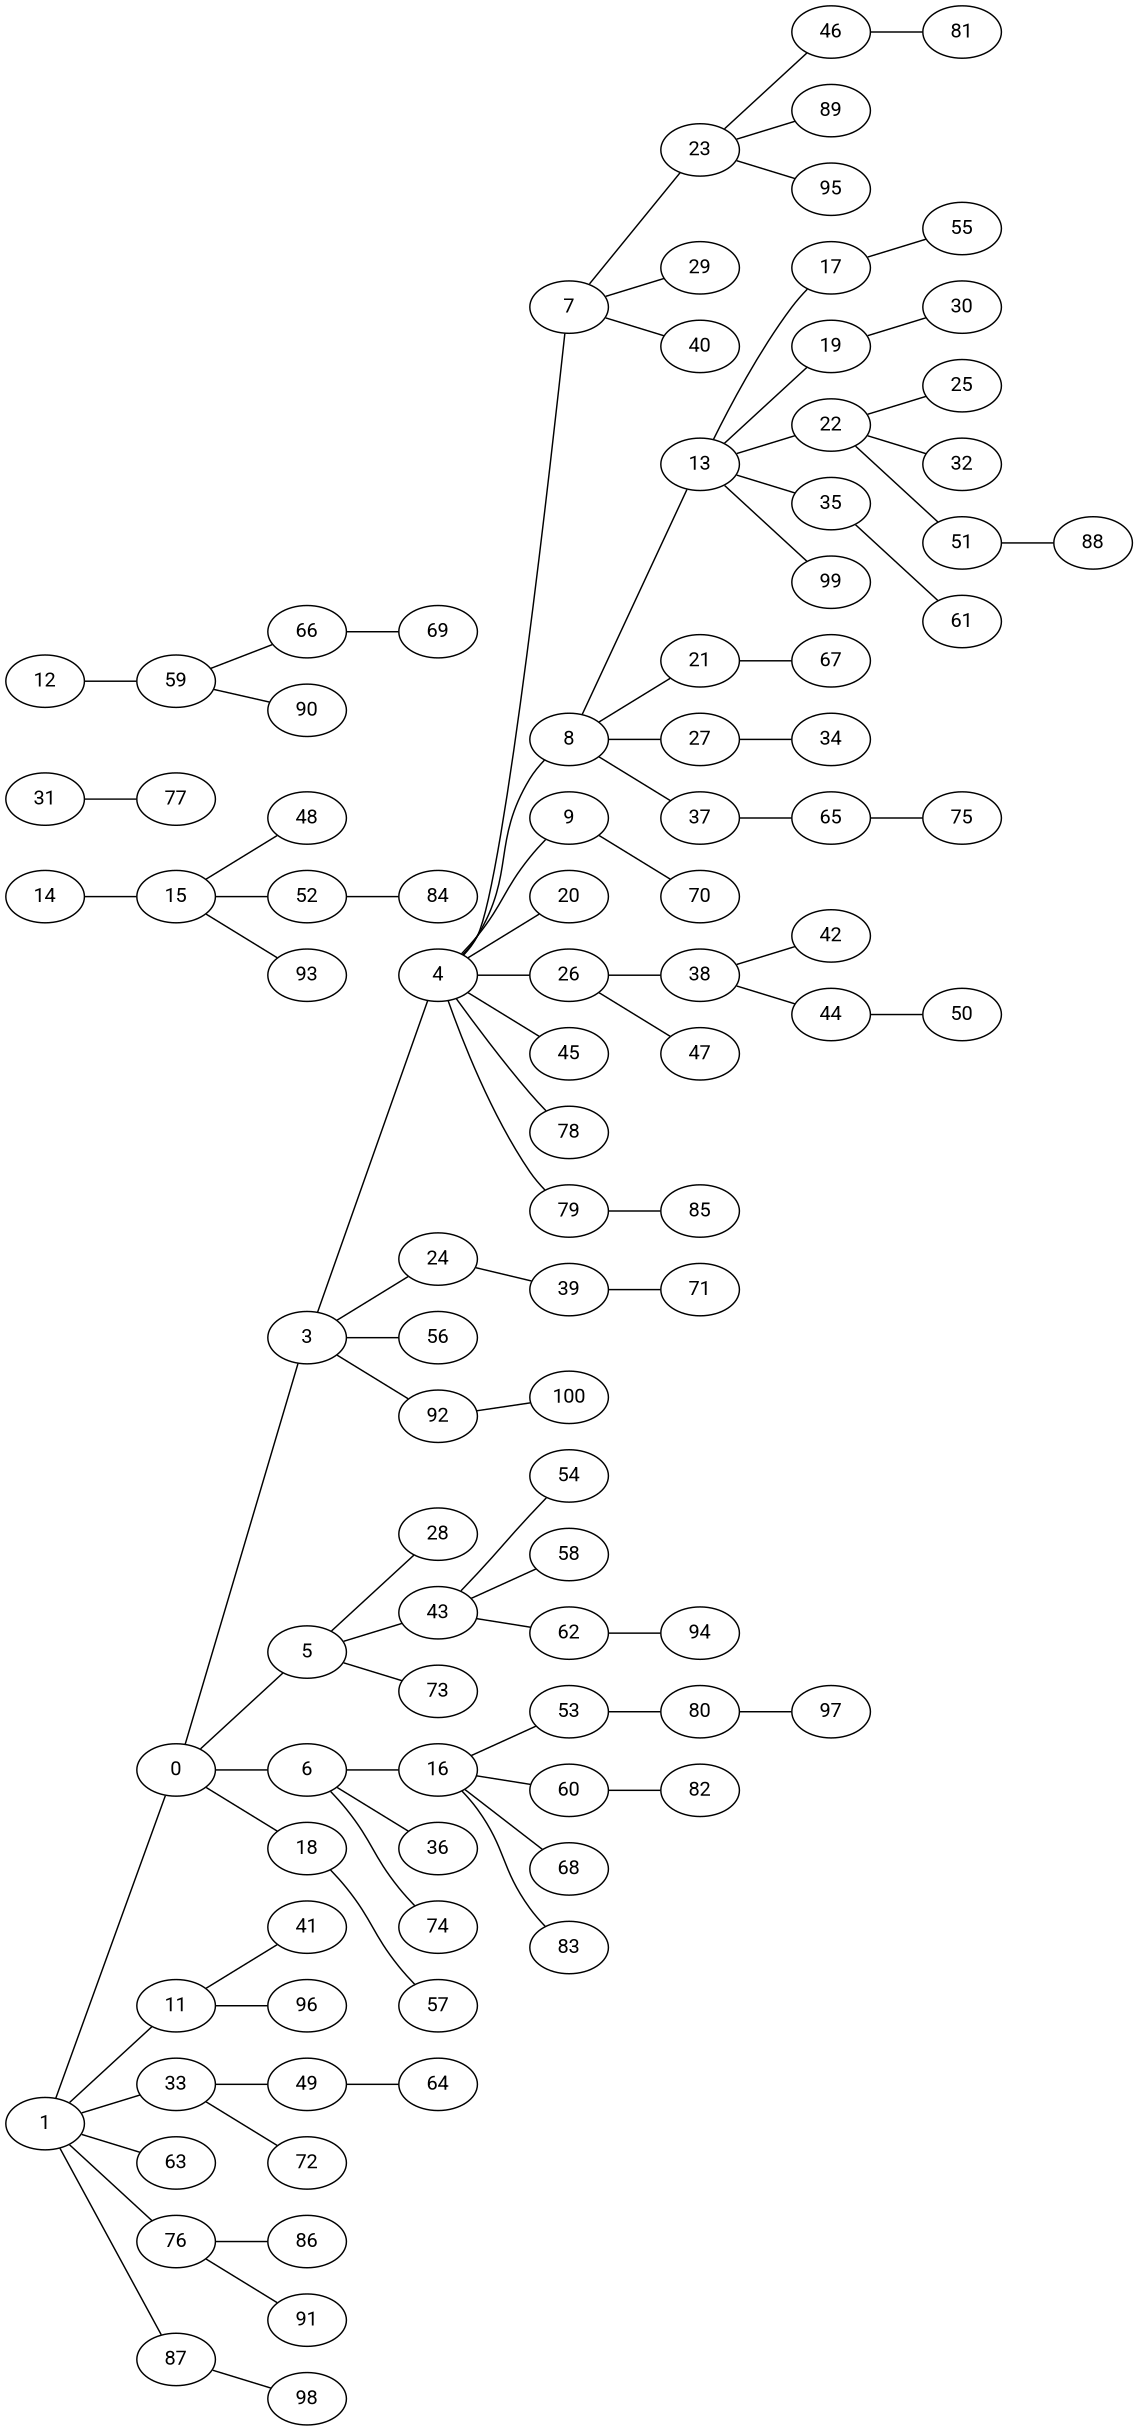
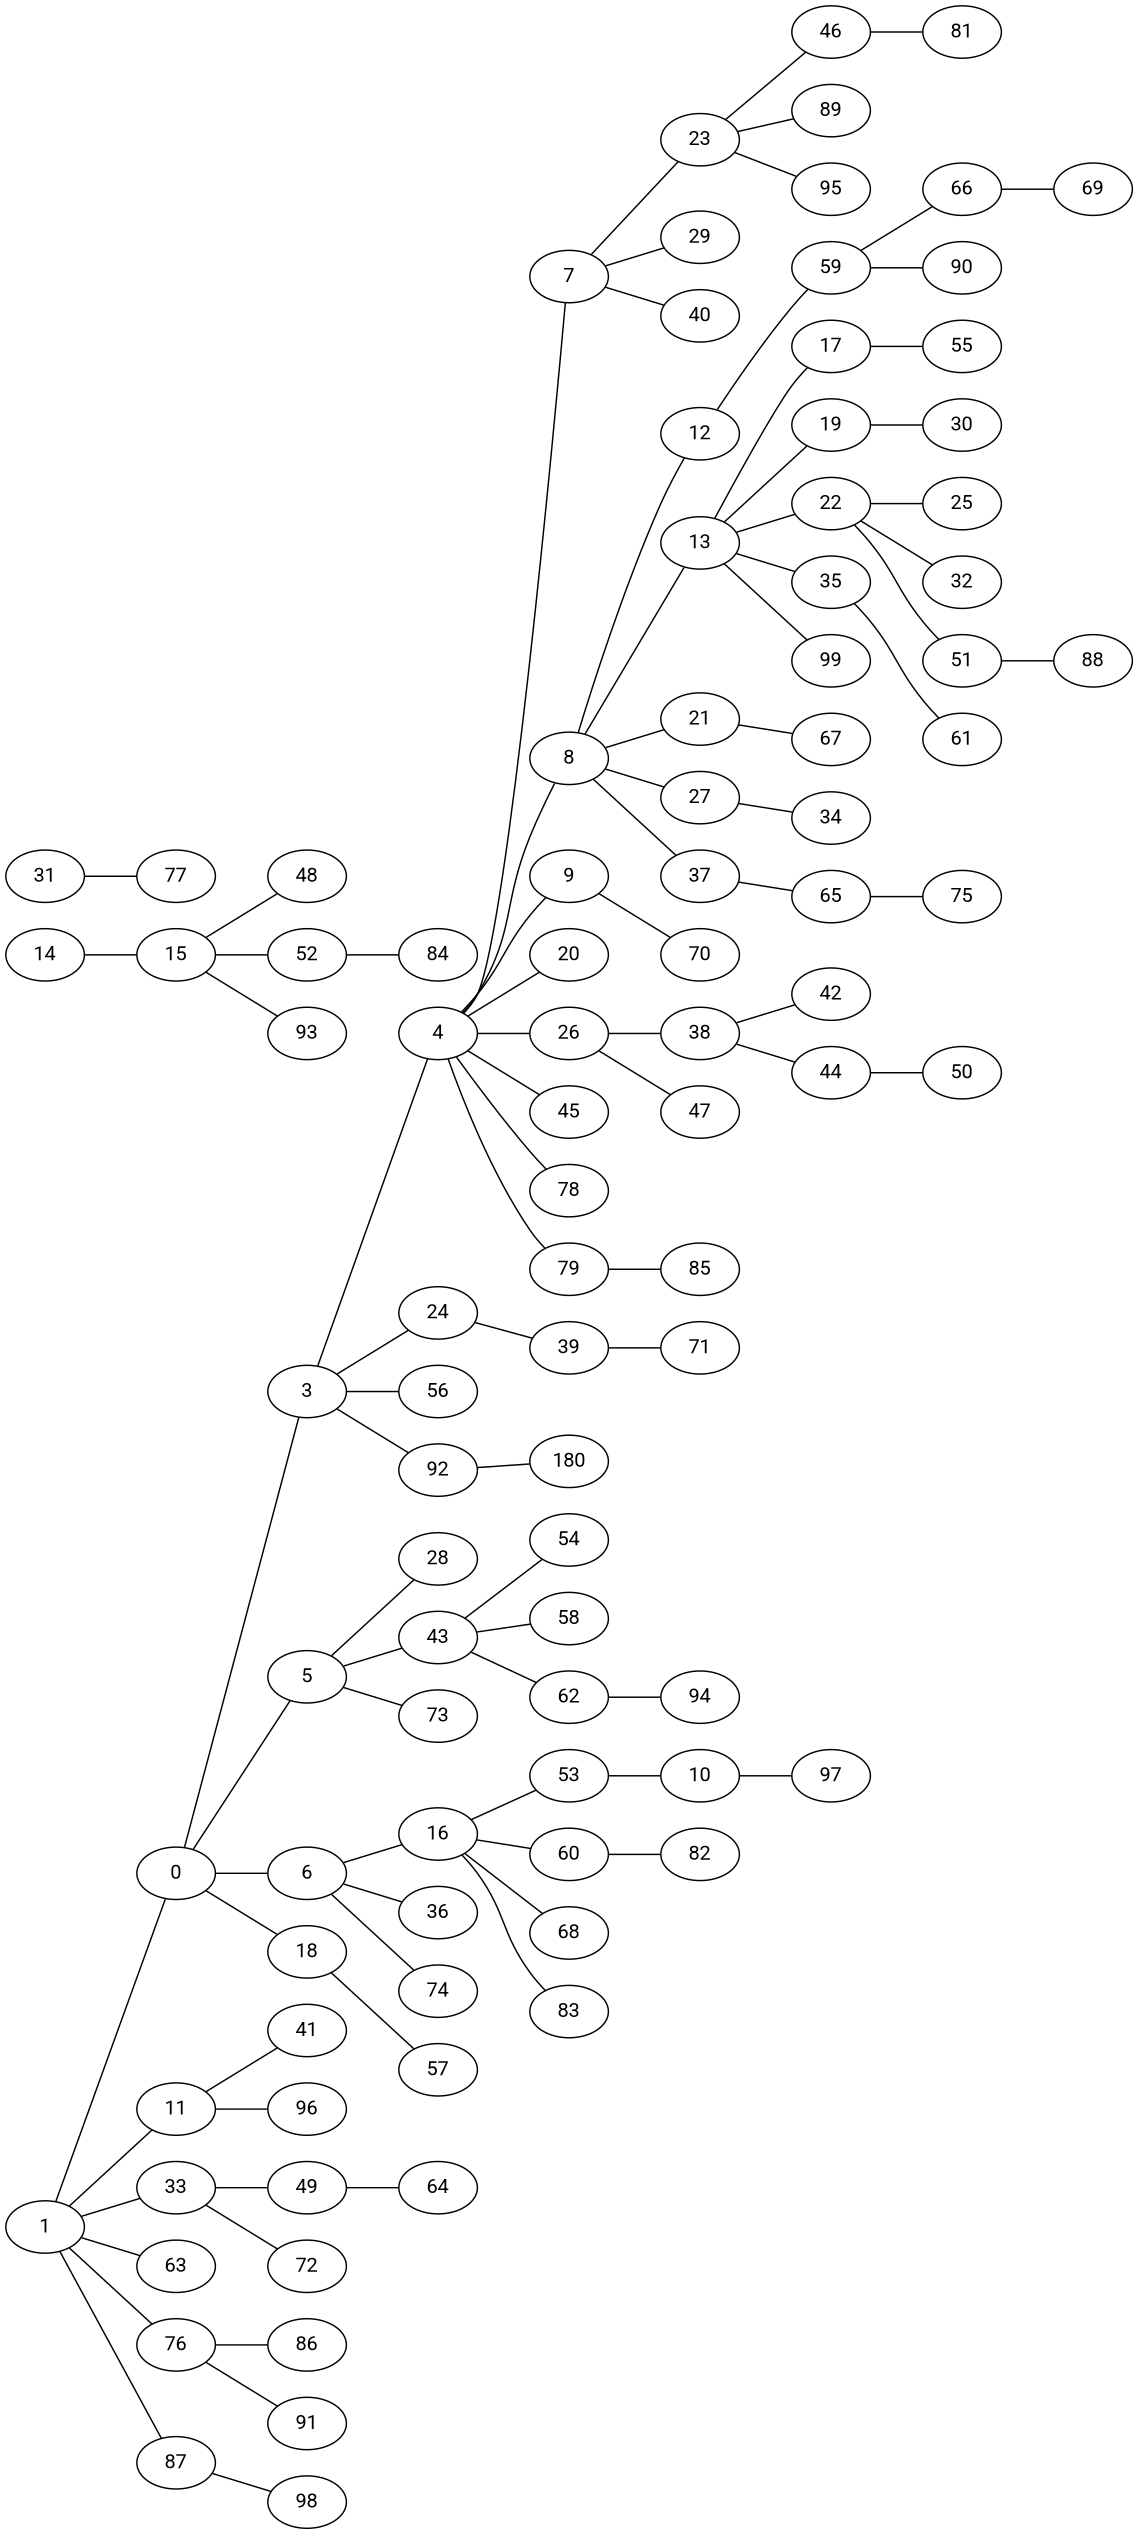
none -> (625, 593)
(569, 1397) -> (569, 1461)
(700, 1712) -> (700, 1776)
